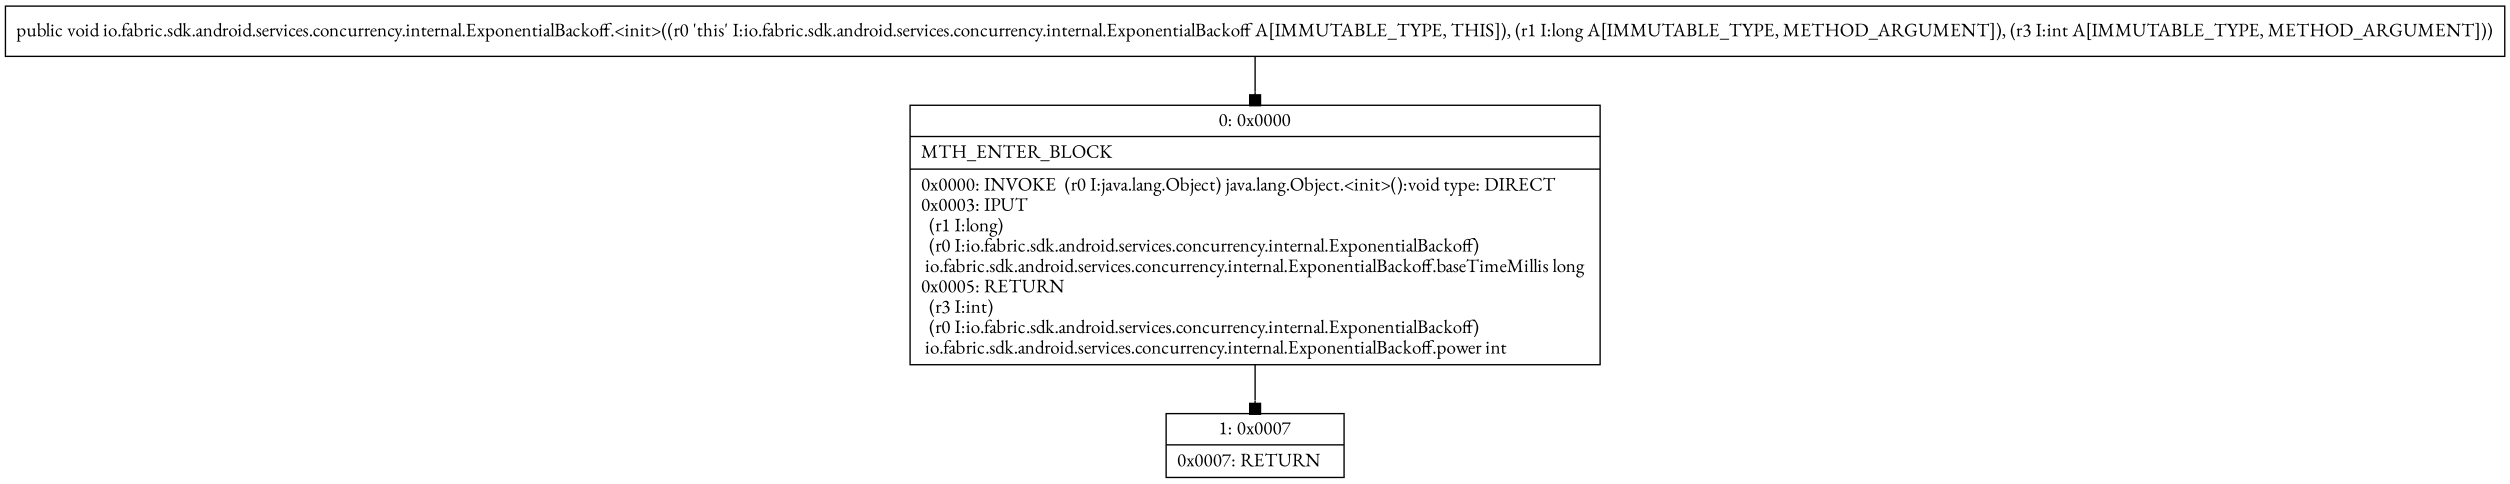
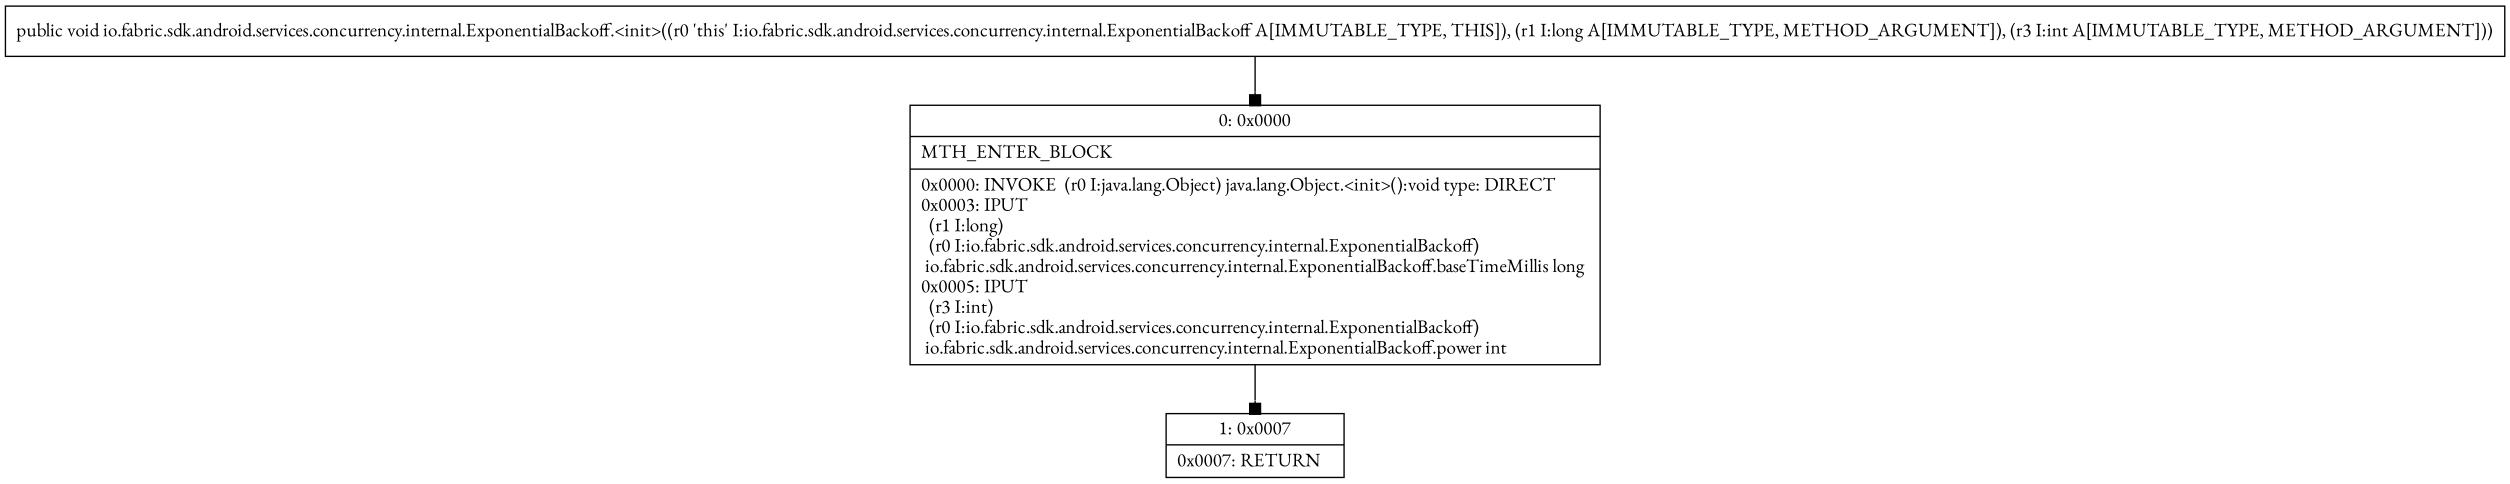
(997, 287) -> (979, 287)
